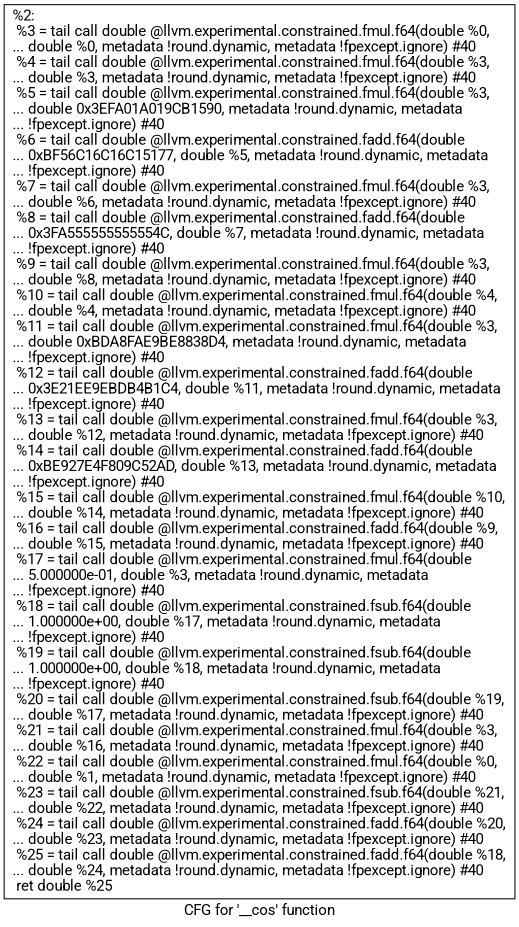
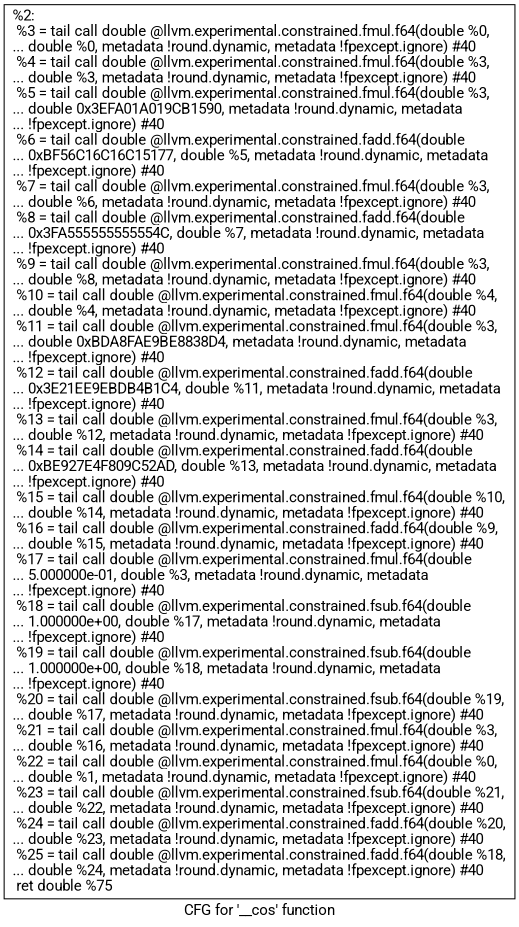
(63, 886) -> (63, 886)
